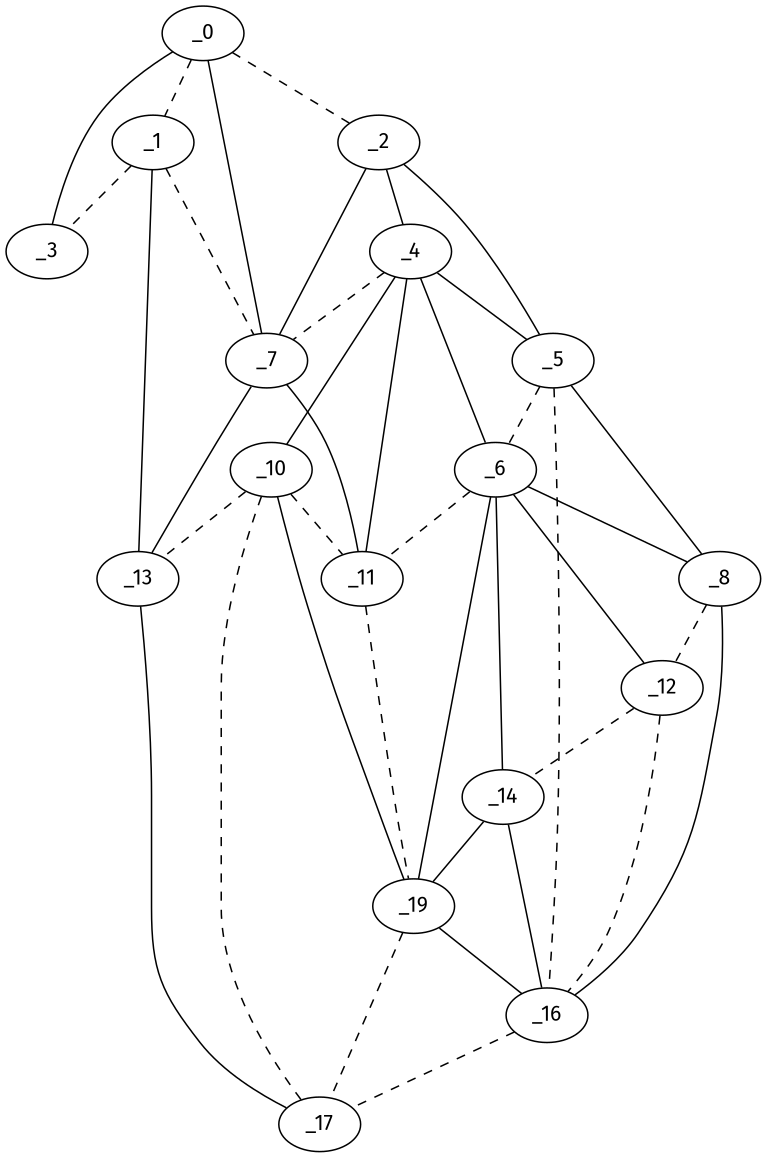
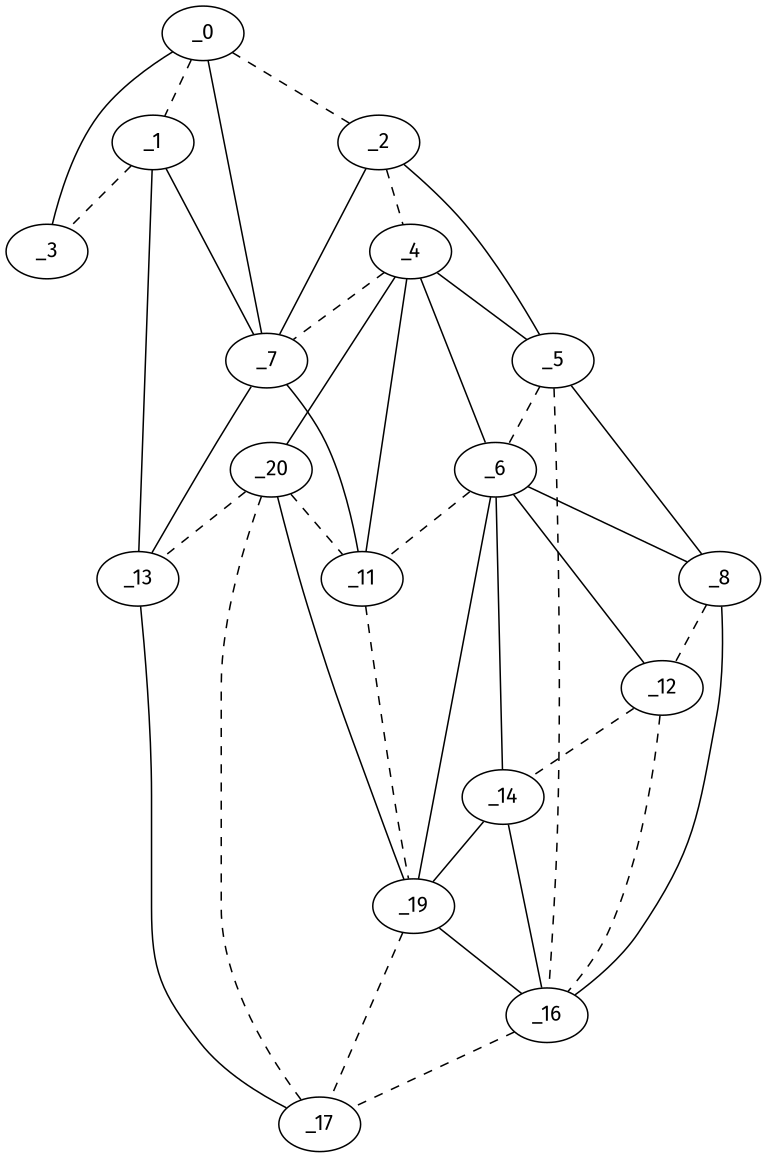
(395, 197) -> (395, 197)
(210, 252) -> (210, 252)
(271, 470) -> (271, 470)
